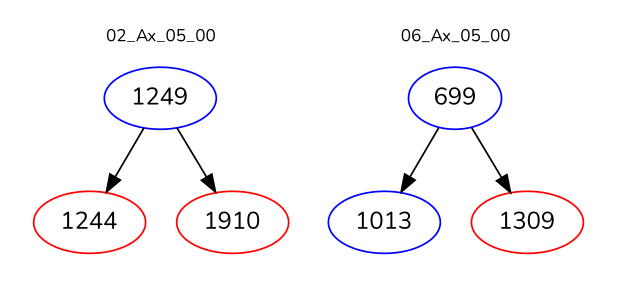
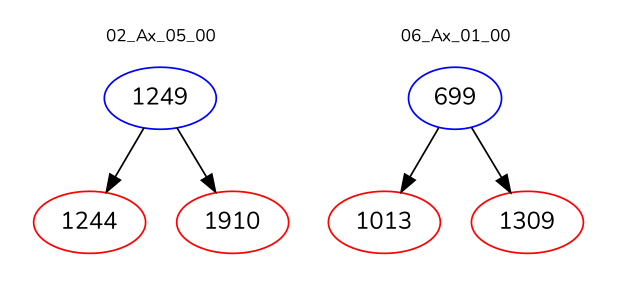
(456, 37) -> (456, 37)
(384, 222) -> (384, 222)
